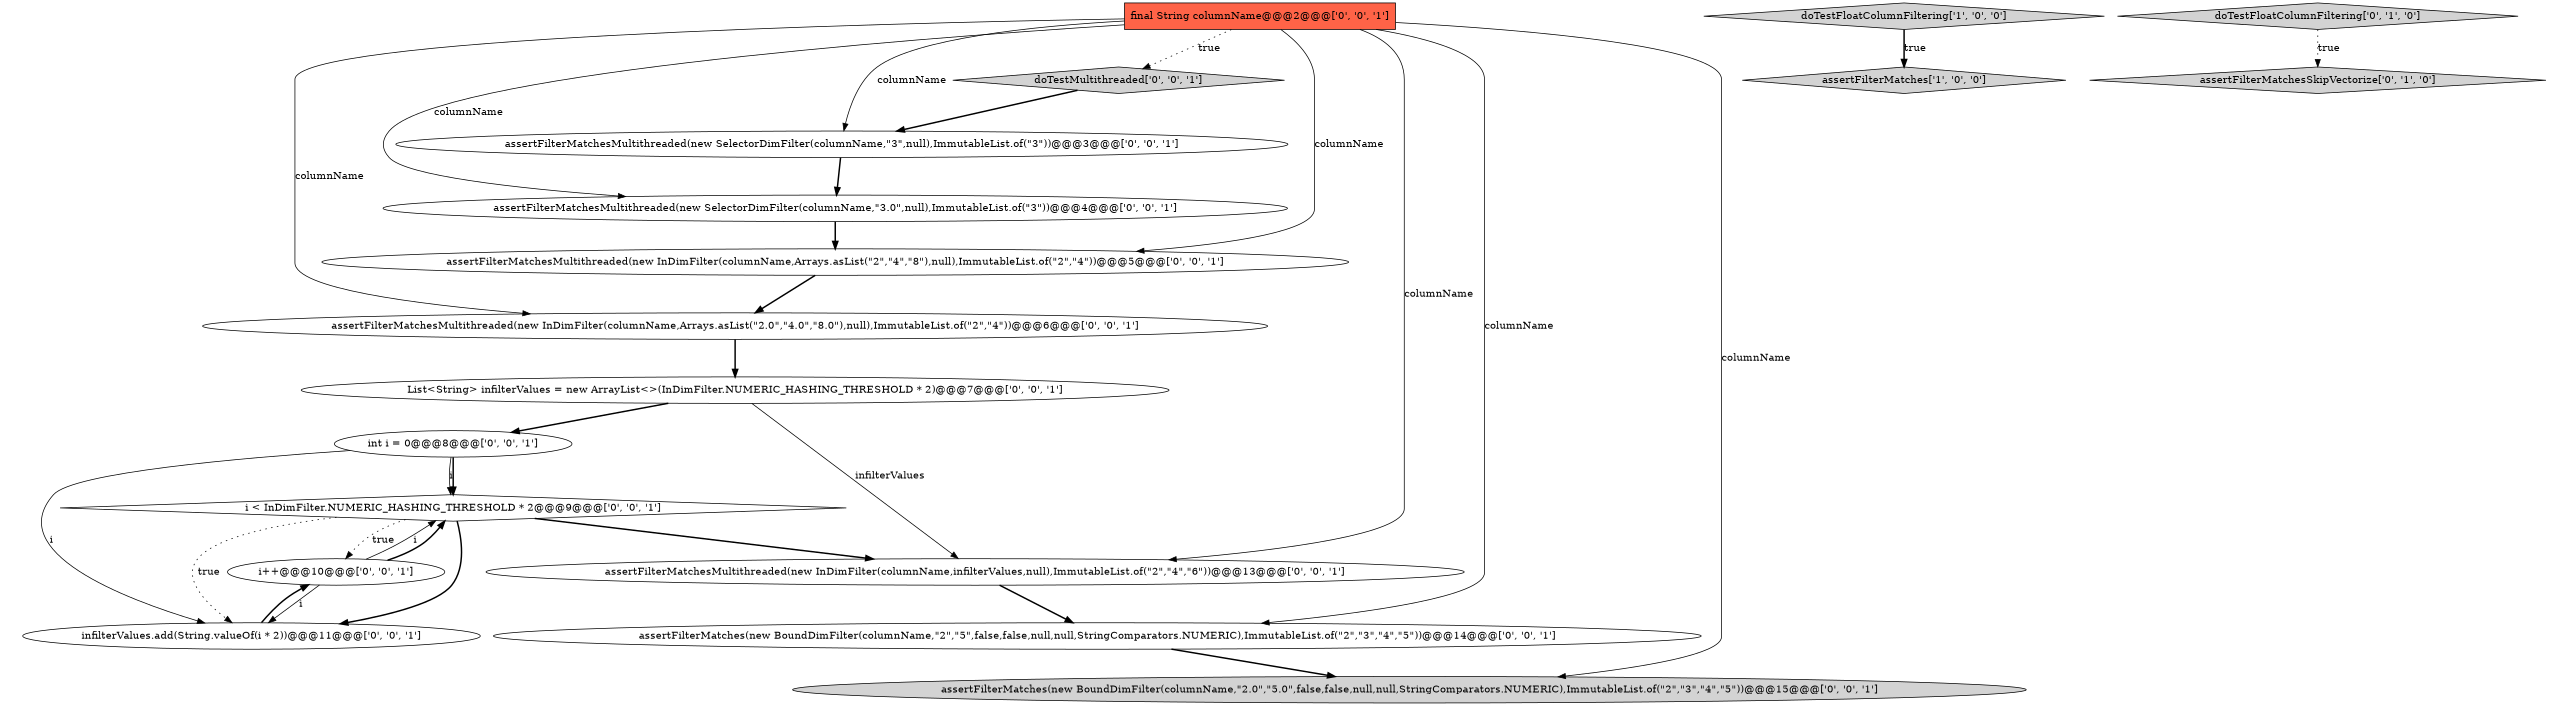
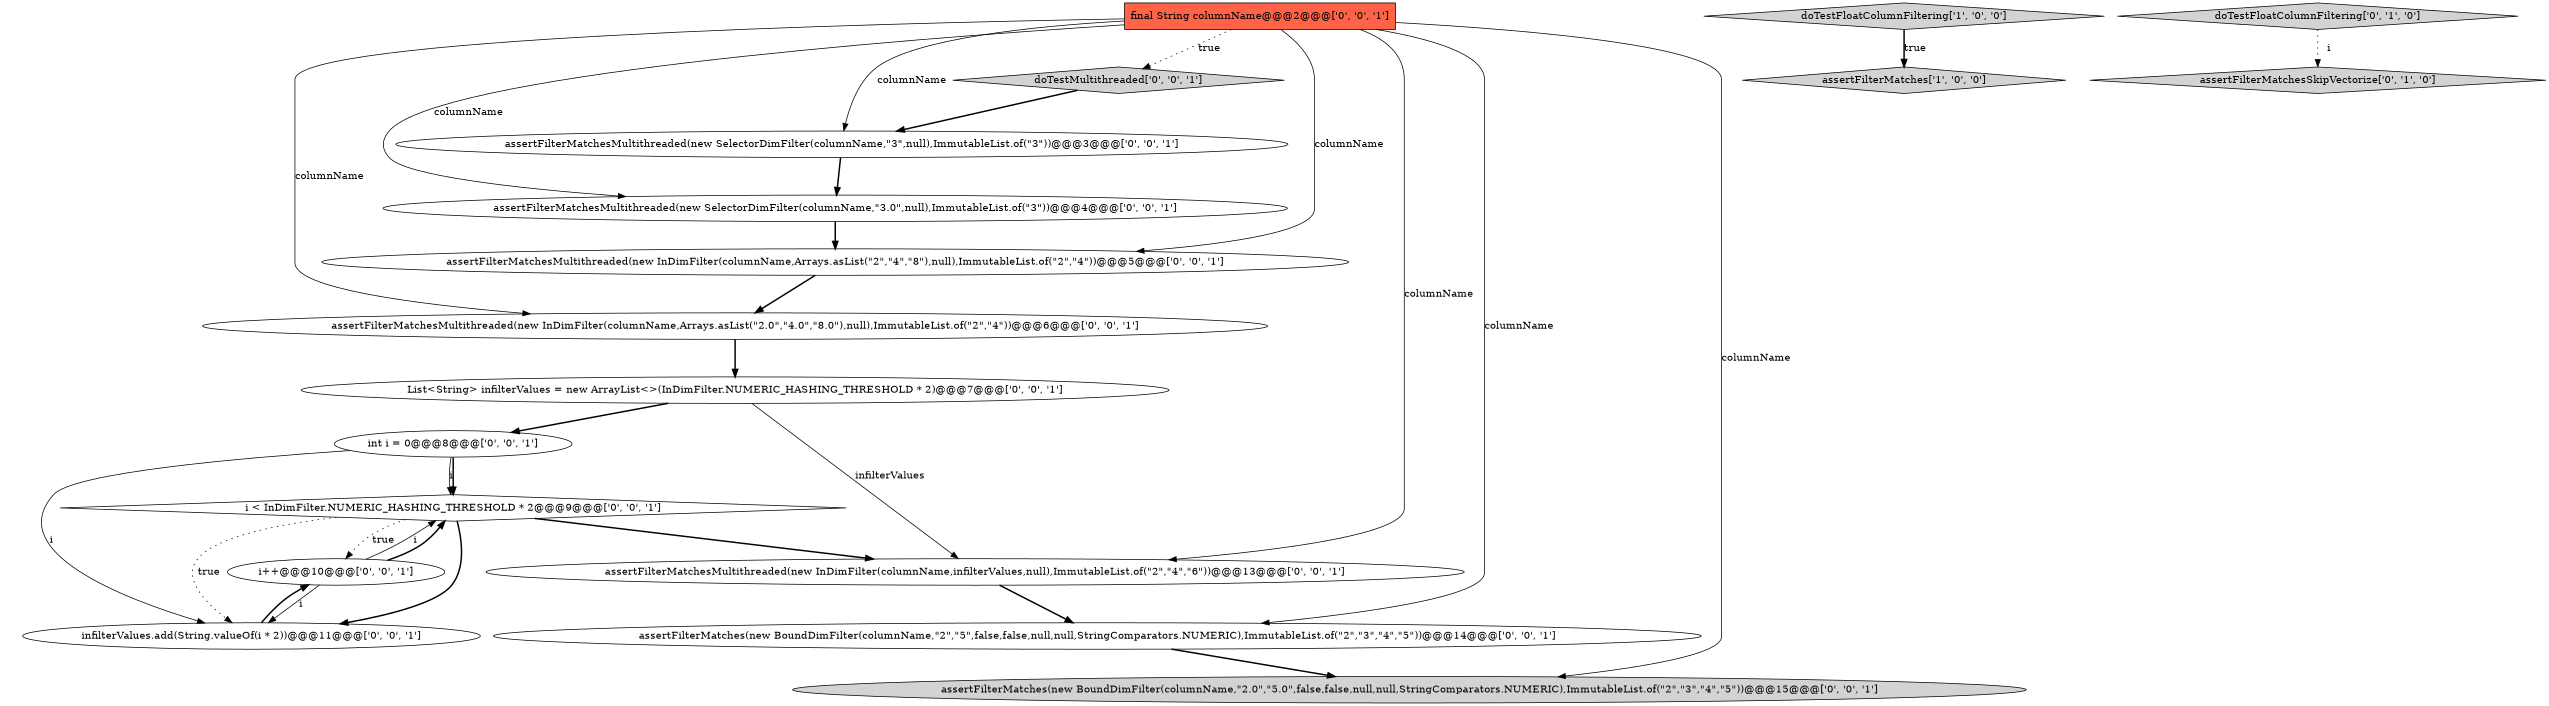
(2329, 48) -> (2329, 48)
